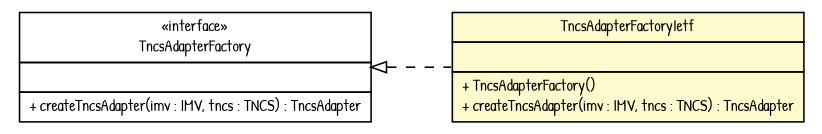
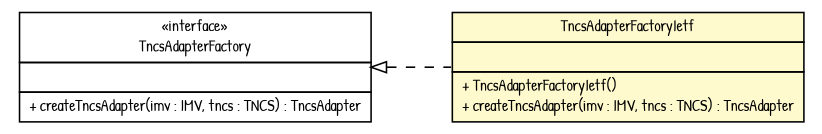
(530, 86) -> (540, 86)
